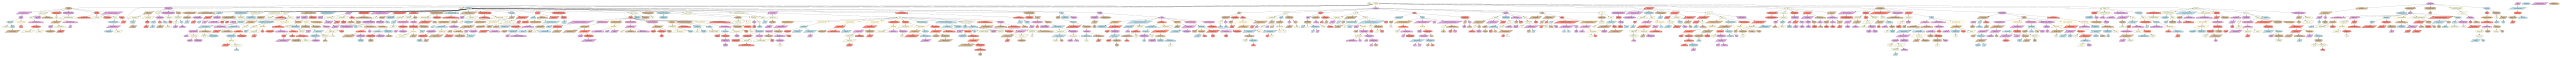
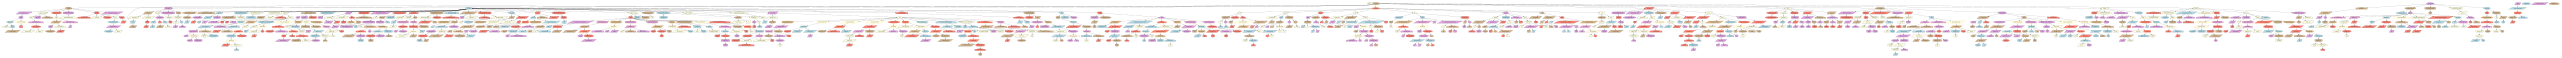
(1376, 4) -> (1376, 4)
(462, 8) -> none
(1376, 8) -> (1376, 8)
(1100, 13) -> (1100, 13)
(1239, 13) -> (1239, 13)
(1415, 13) -> (1415, 13)
(208, 18) -> (208, 18)
